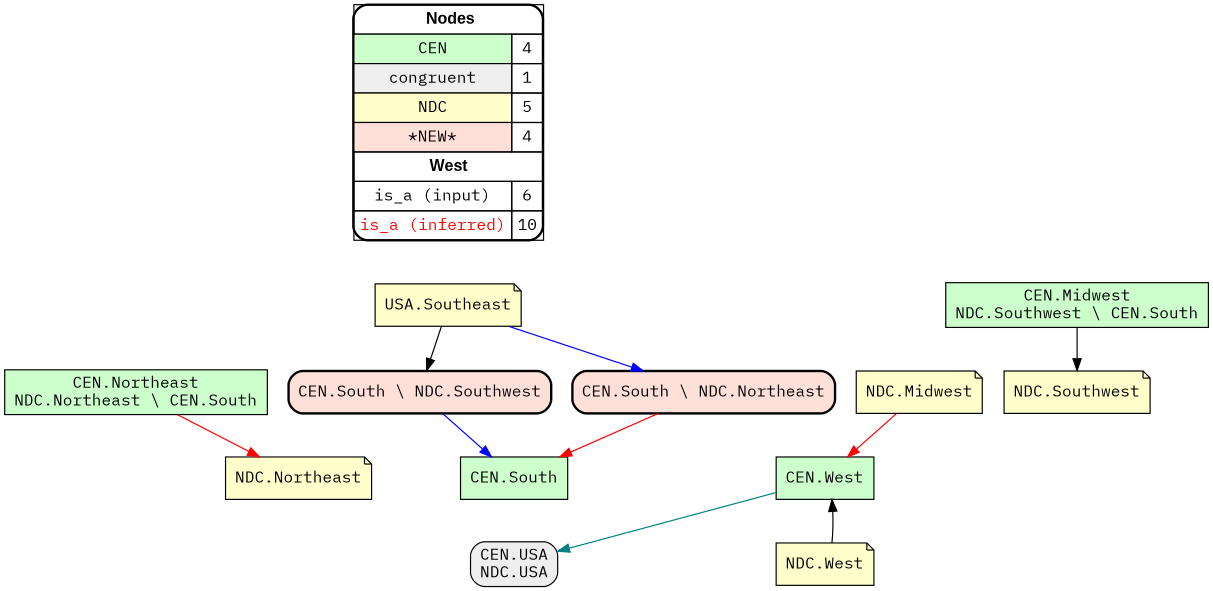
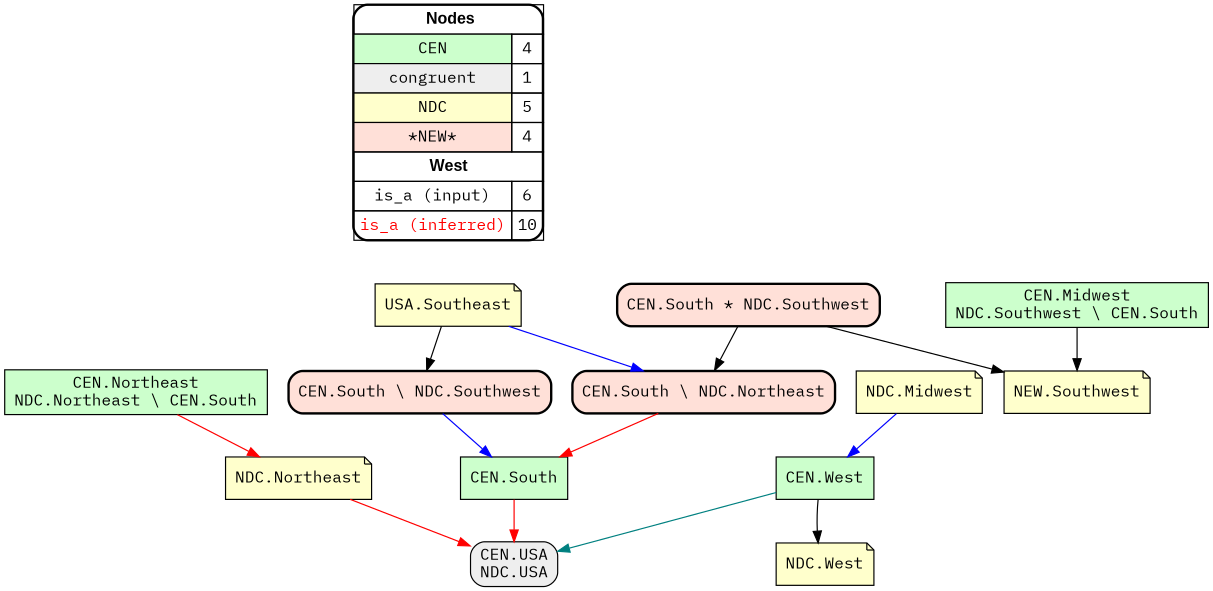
none -> (748, 305)
(1077, 392) -> (1077, 392)
(877, 431) -> (877, 431)
none -> (514, 515)
none -> (405, 521)
(833, 527) -> (817, 515)
